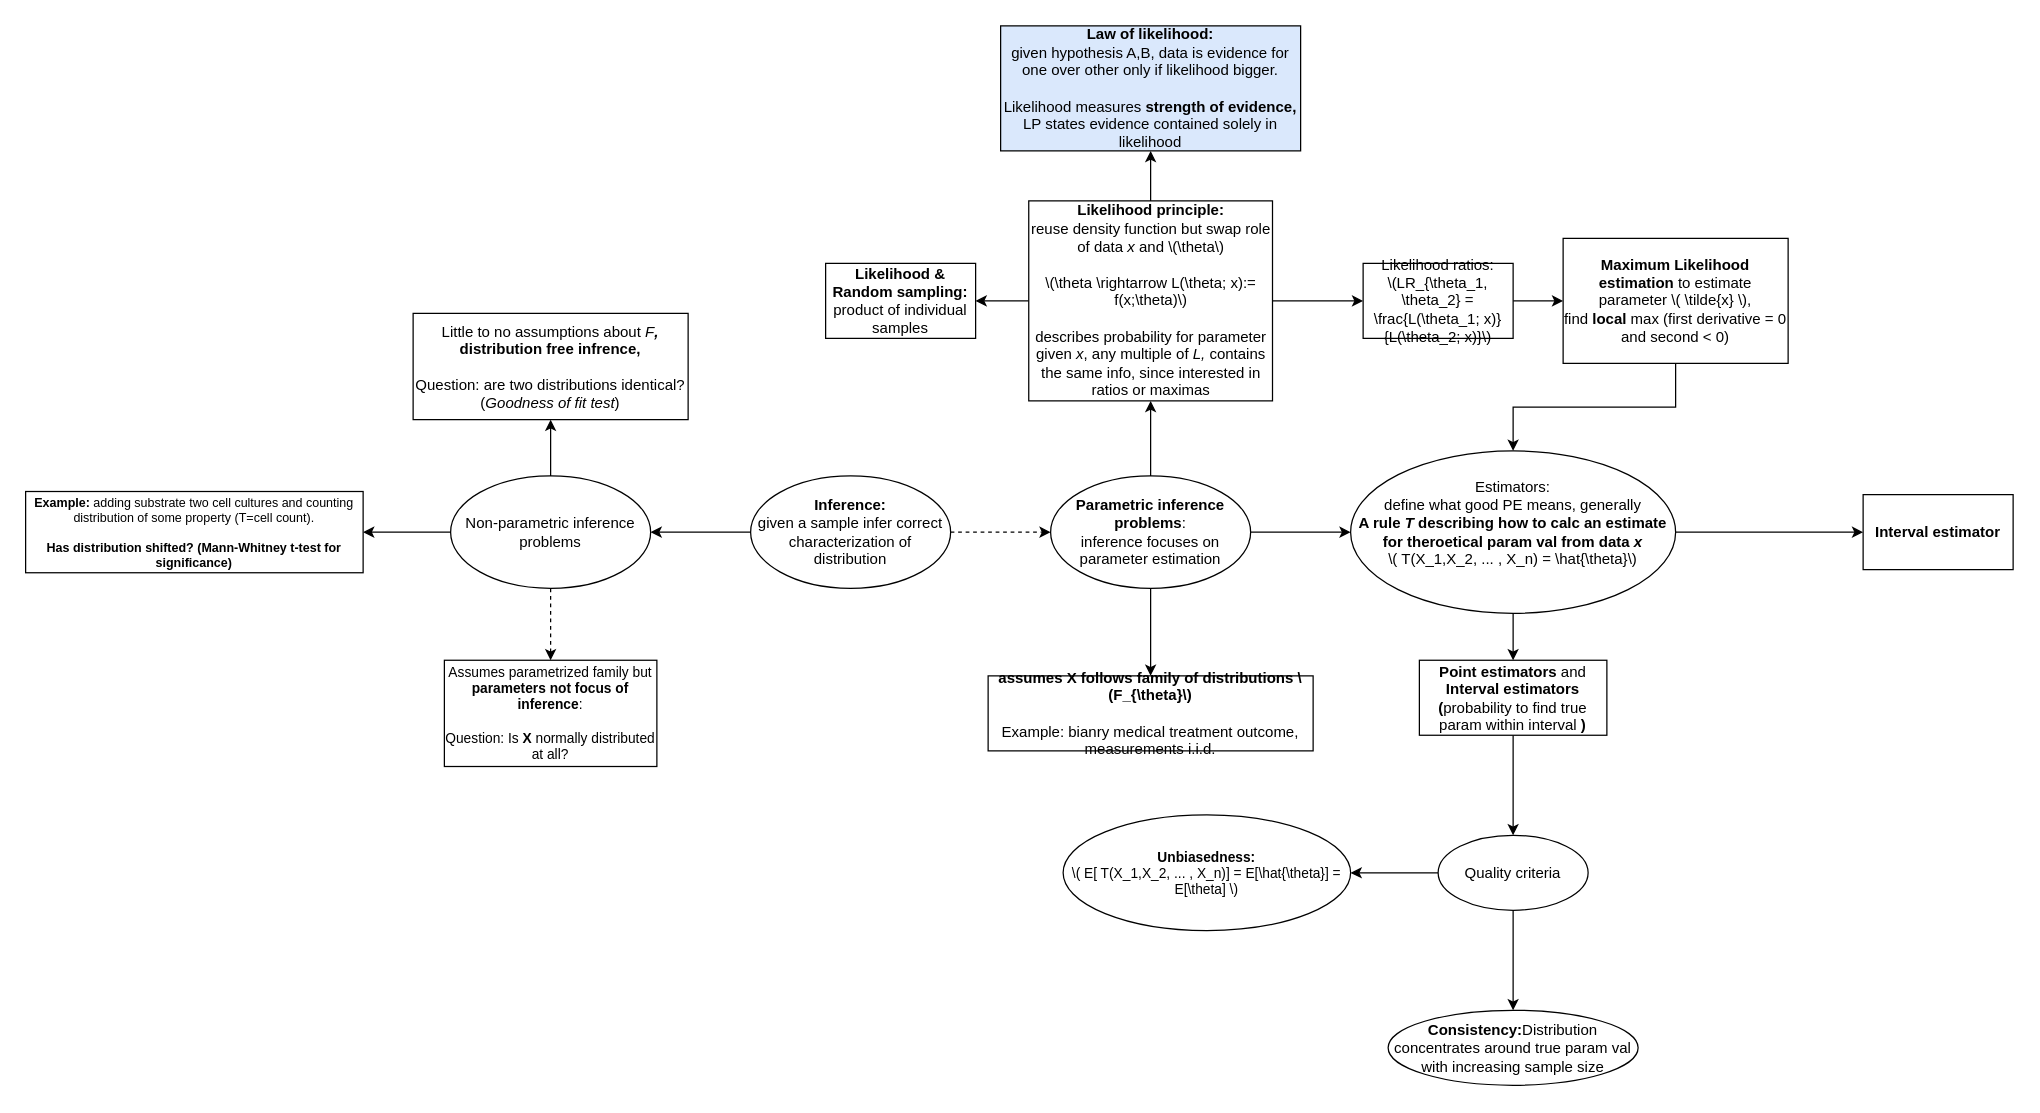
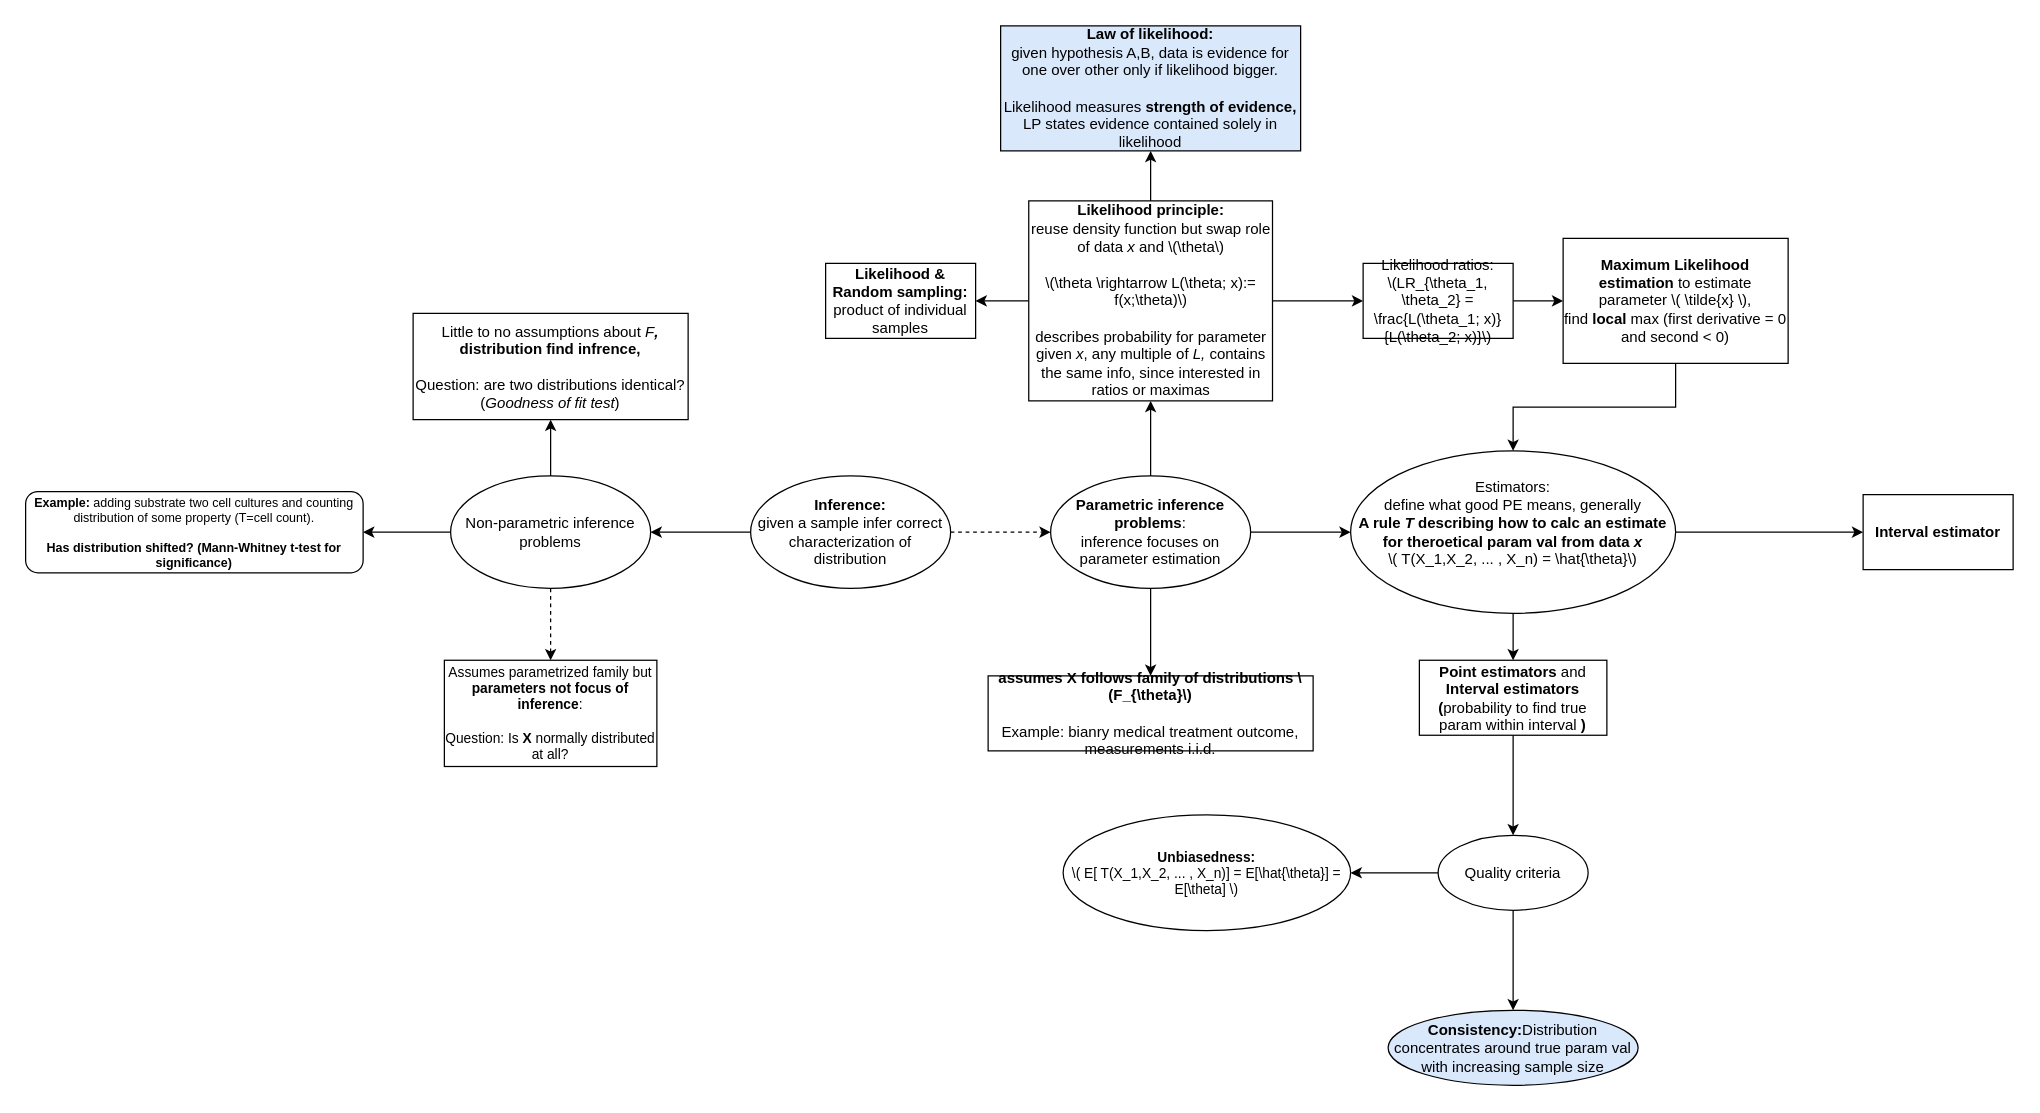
(551, 367) -> (551, 367)
(194, 532) -> (194, 532)
(1513, 1048) -> (1513, 1048)
